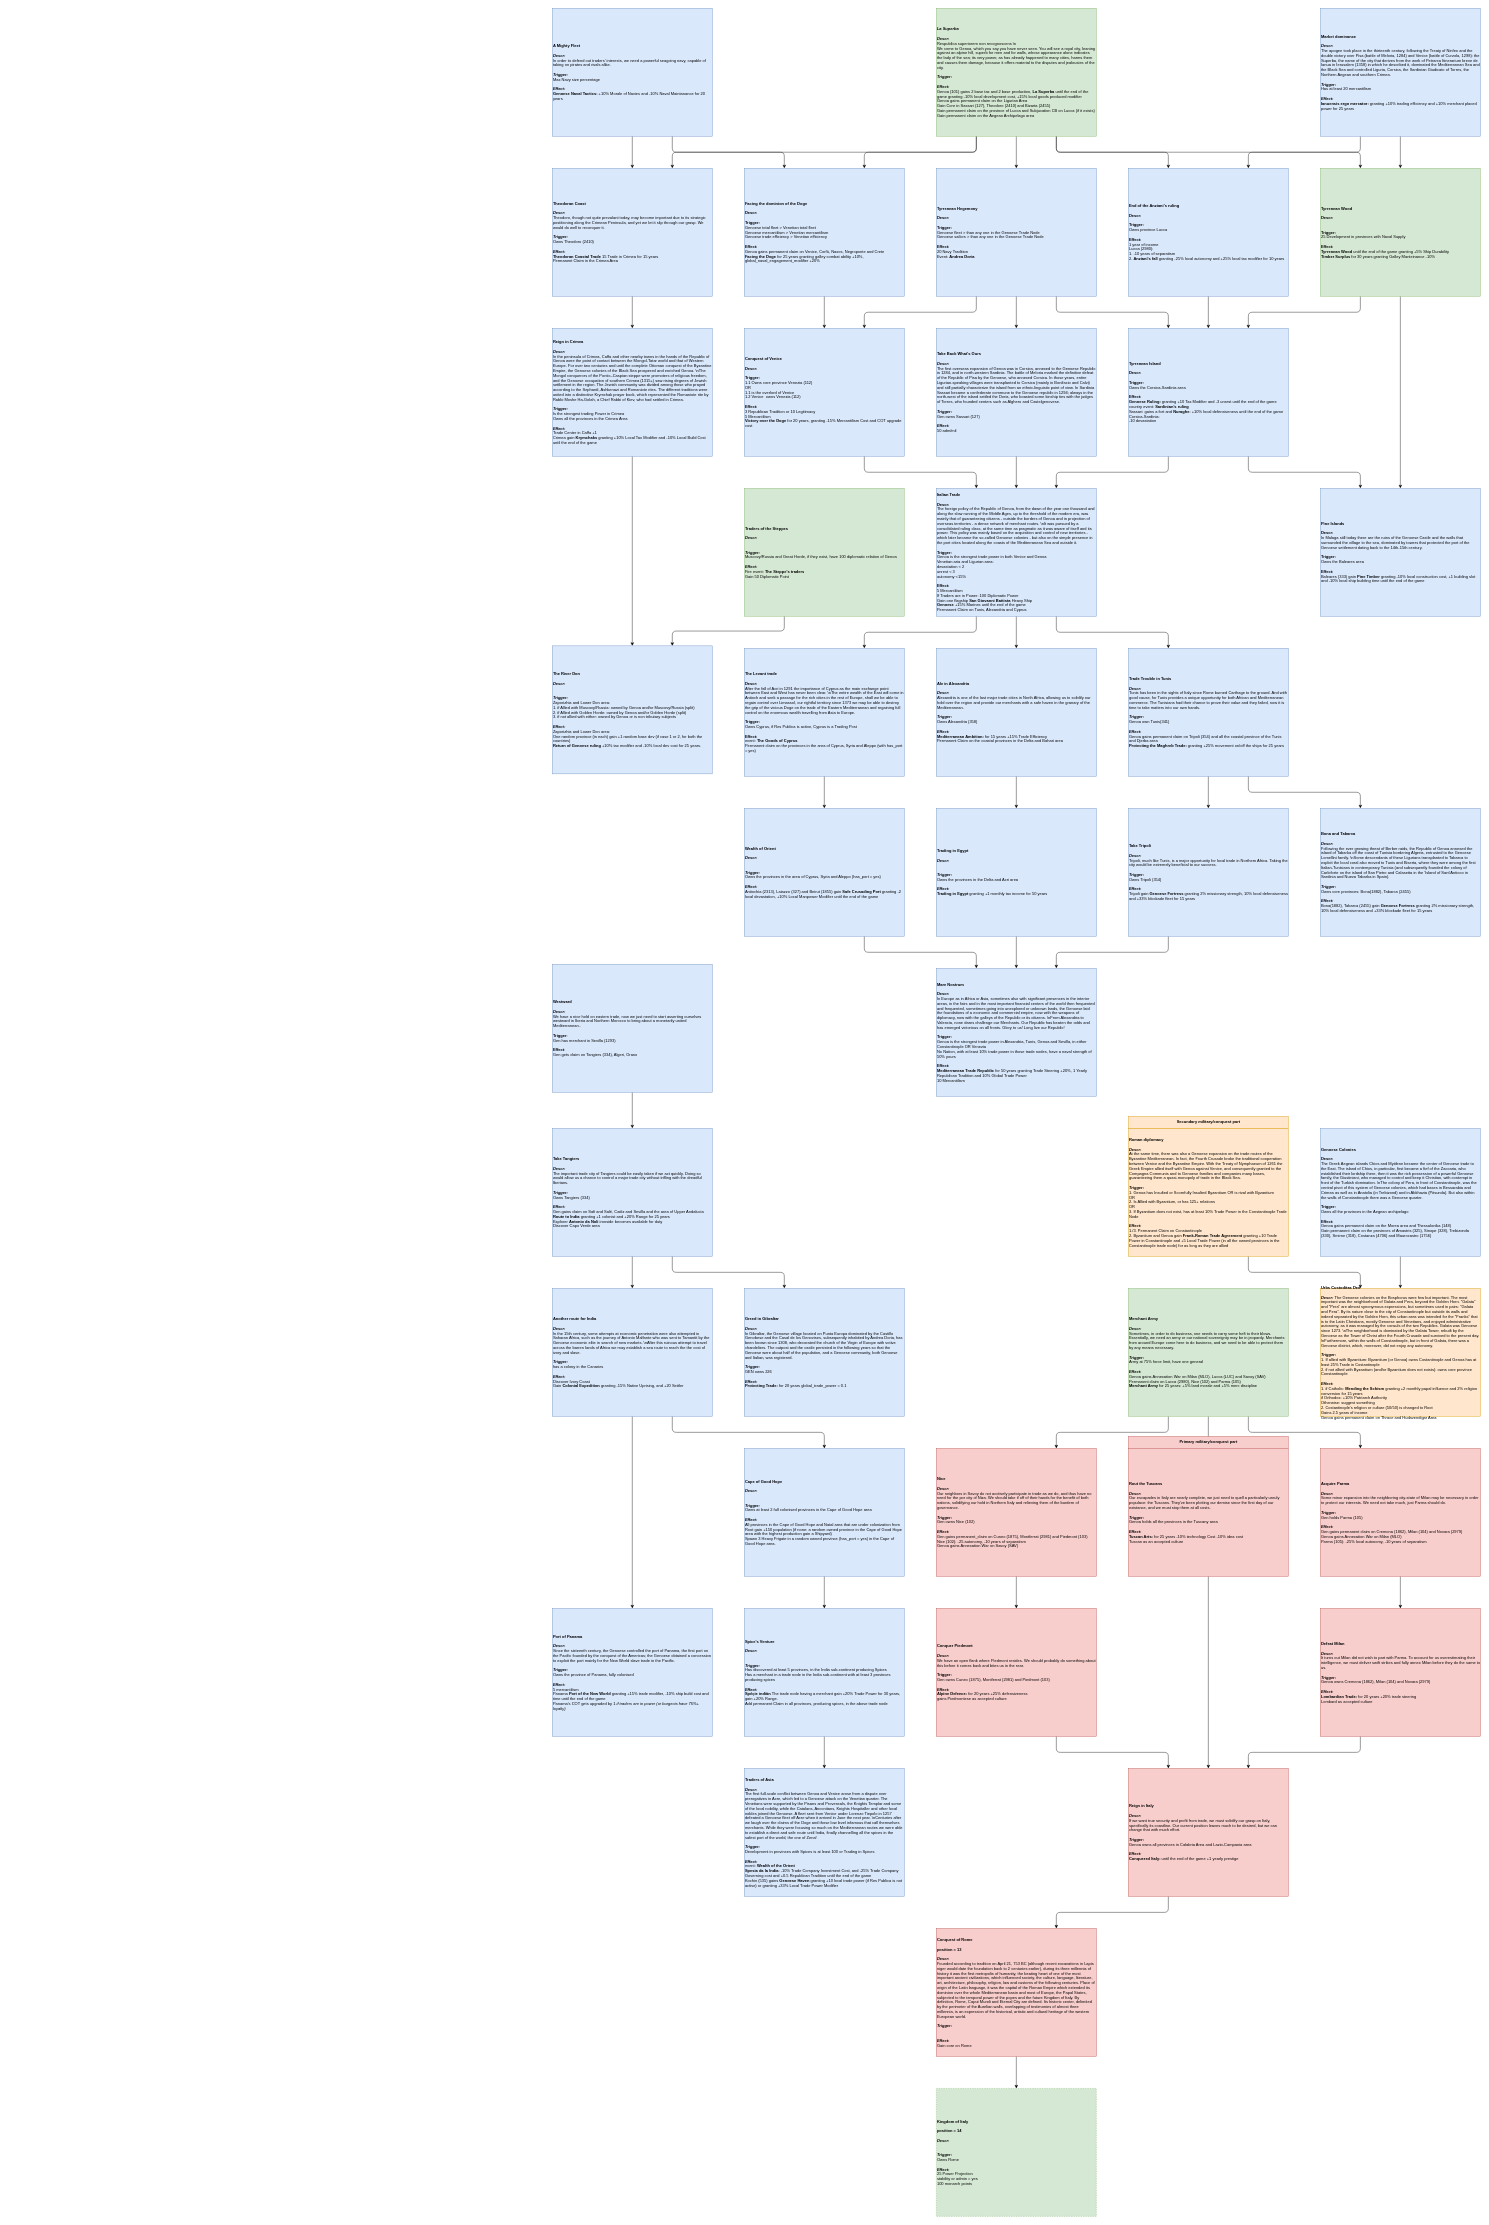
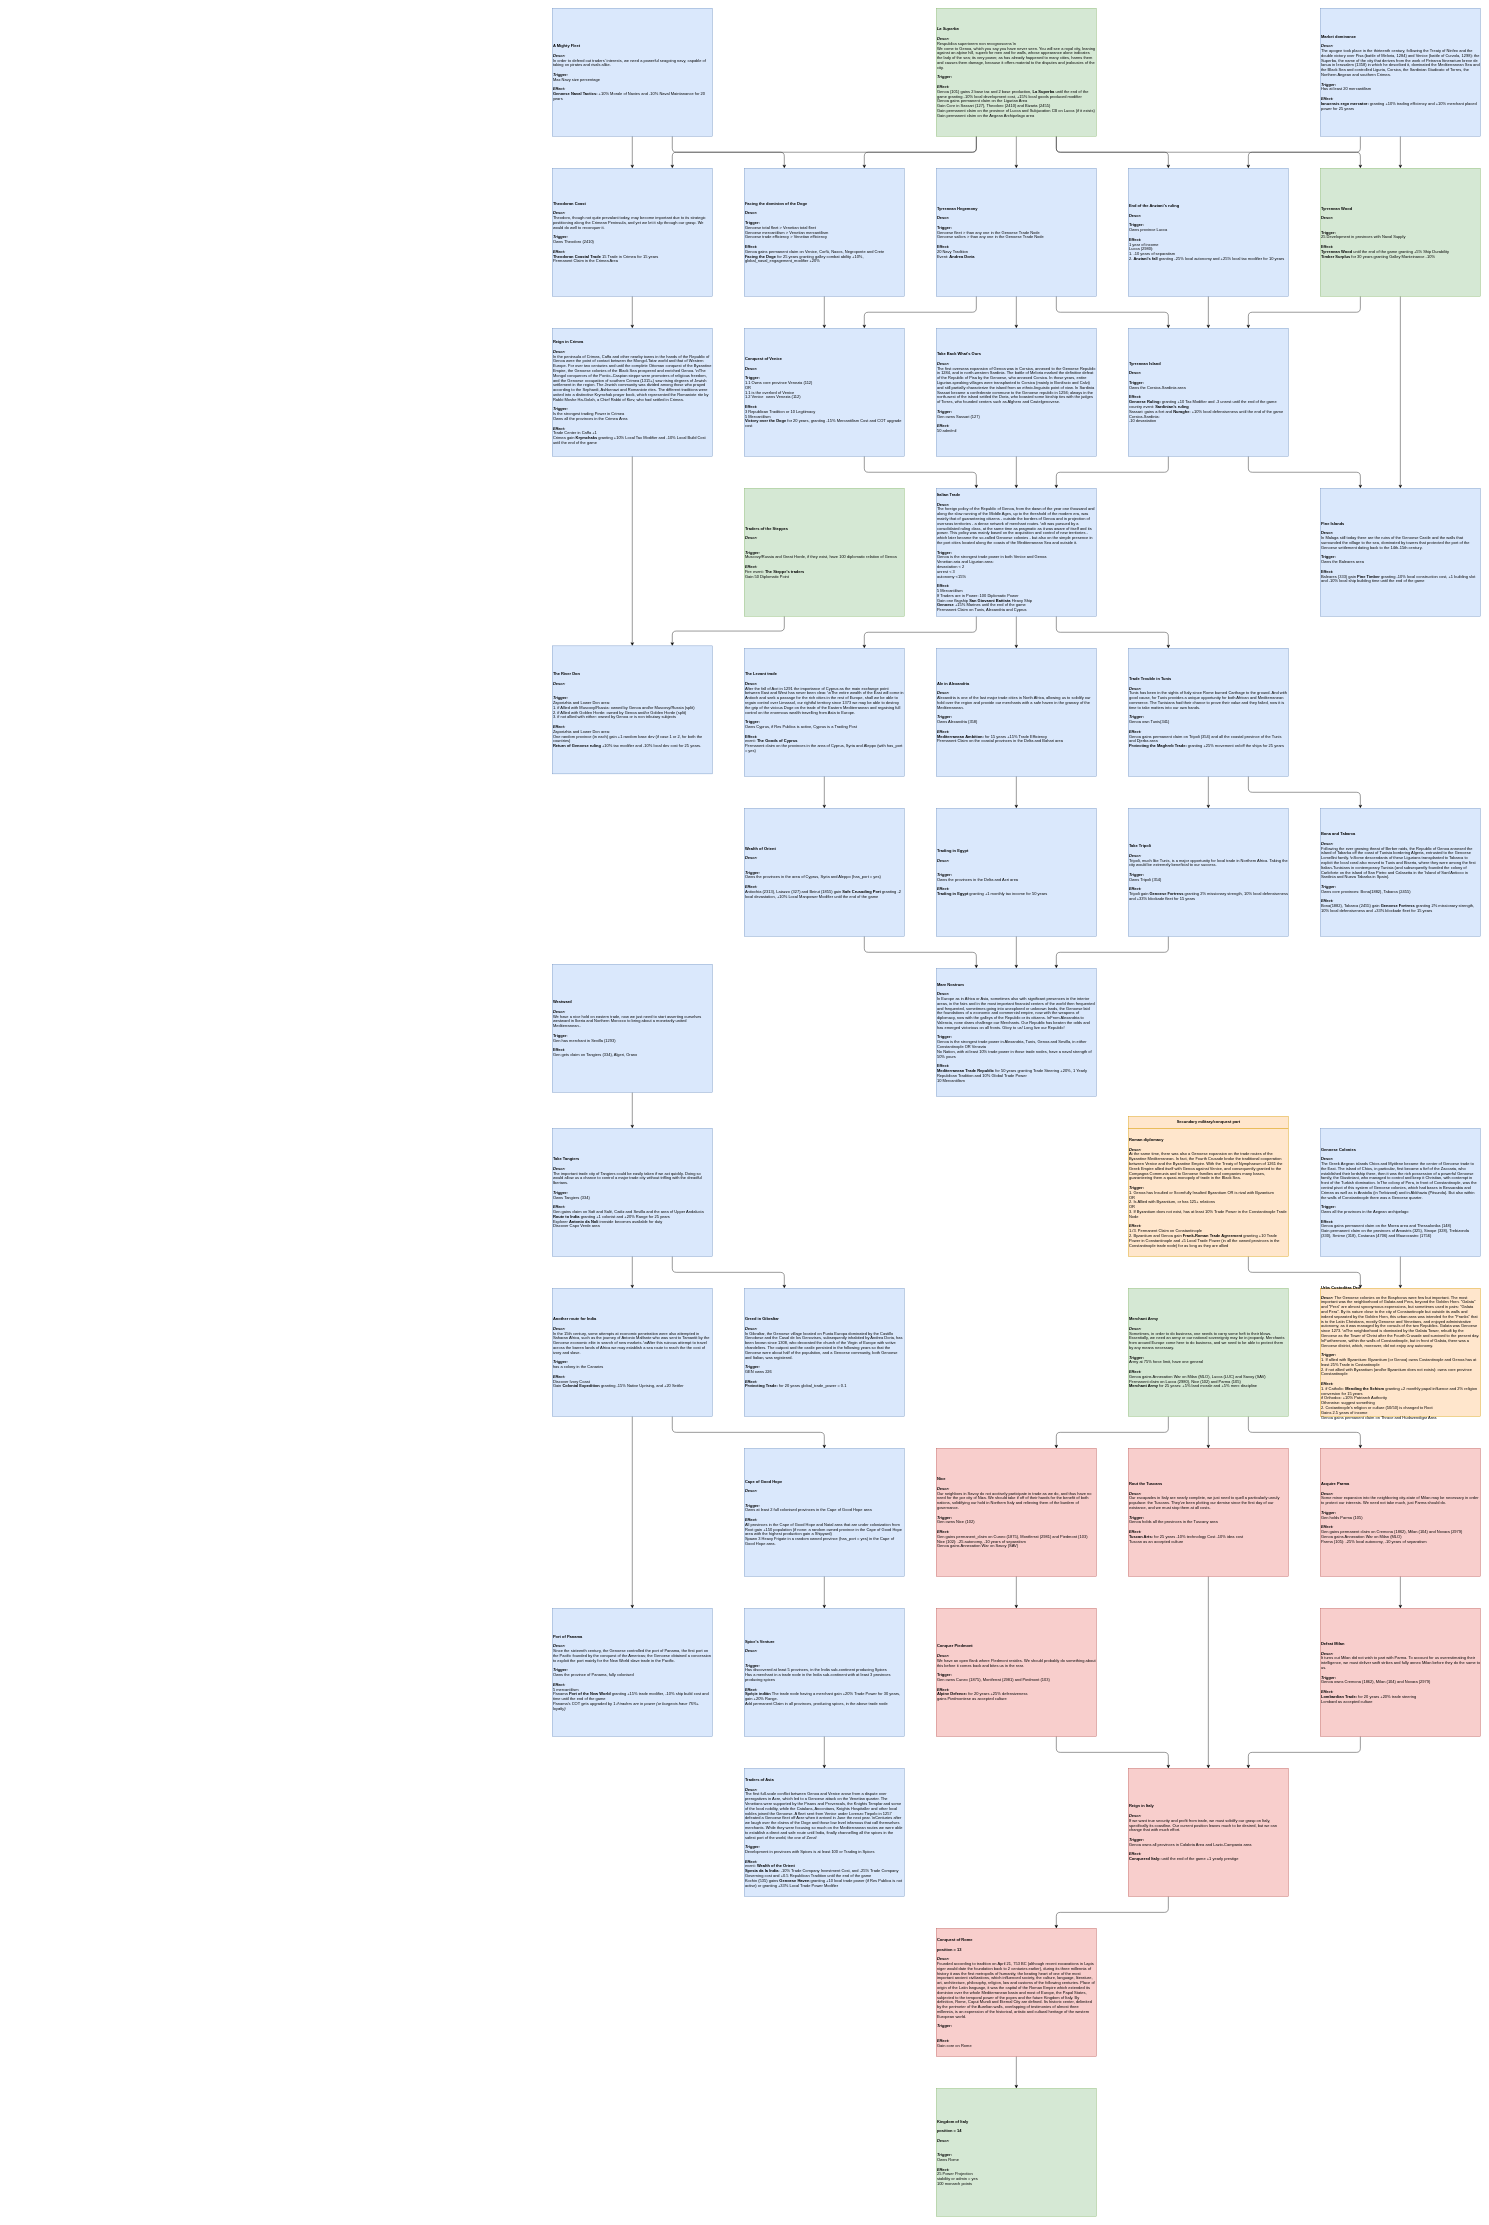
(1208, 1442) -> none
(1016, 2152) -> (1016, 2152)
